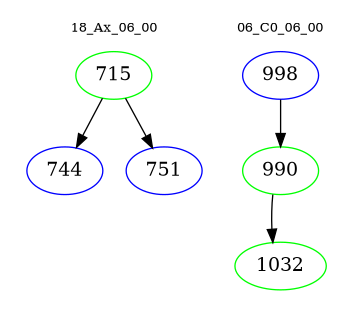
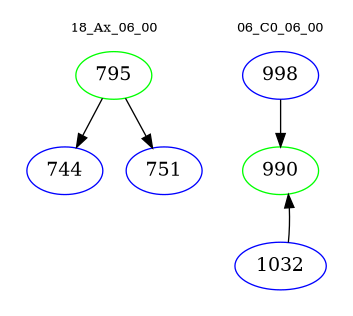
(114, 75) -> (114, 75)
(272, 212) -> (289, 225)
(281, 266) -> (281, 266)
